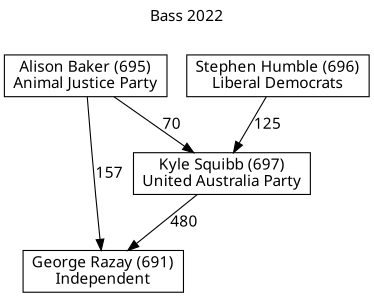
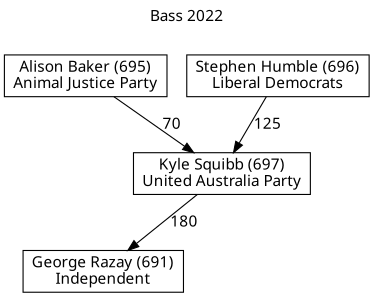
(93, 168) -> none
(184, 222) -> (184, 222)
